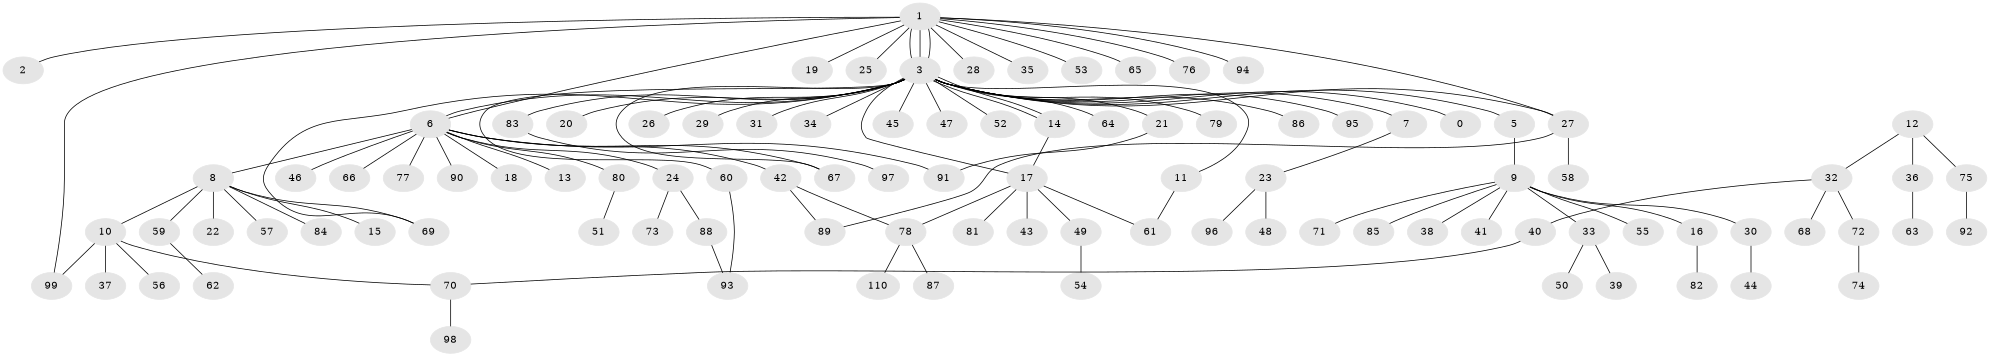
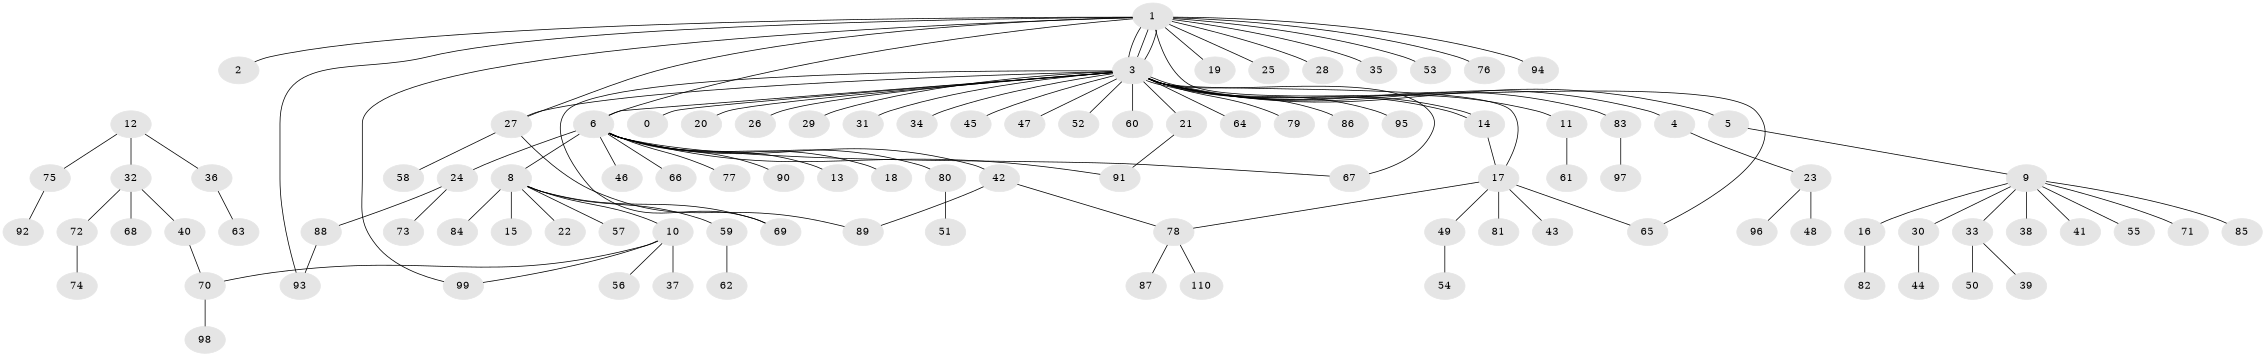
(1407, 124) -> (1675, 124)
(1089, 205) -> (1573, 205)
(734, 232) -> (614, 34)
